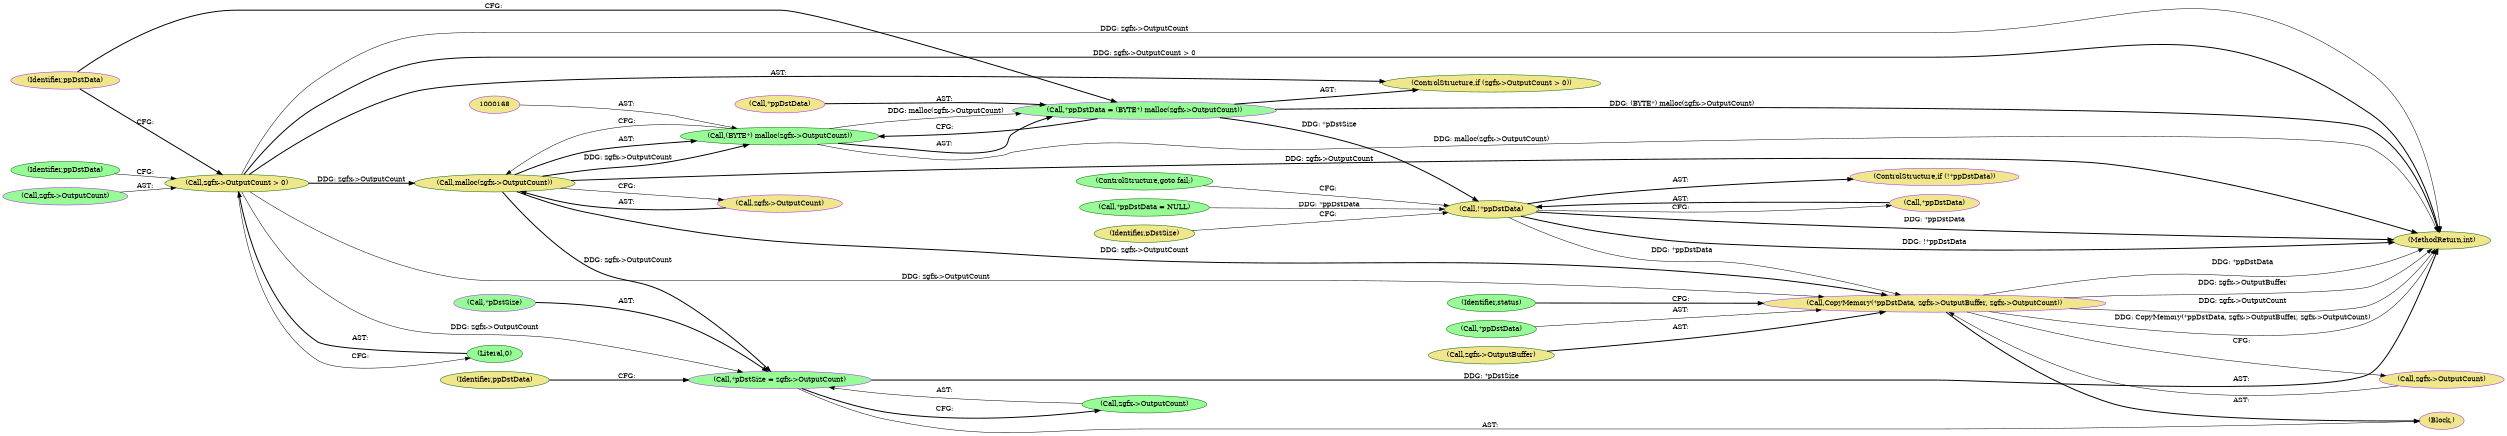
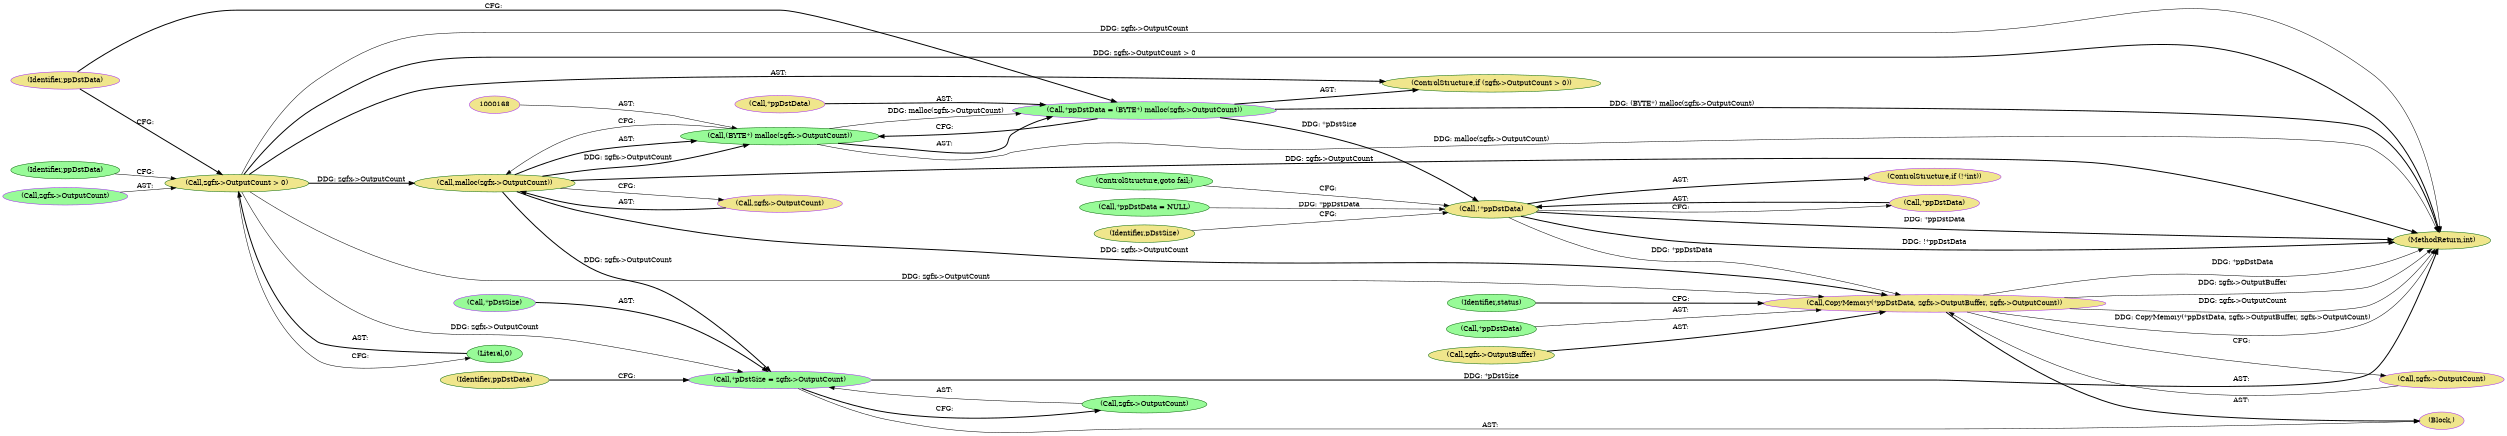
(1935, 177) -> (1935, 177)
